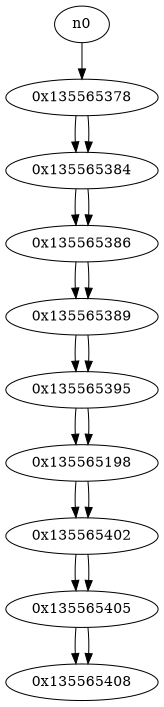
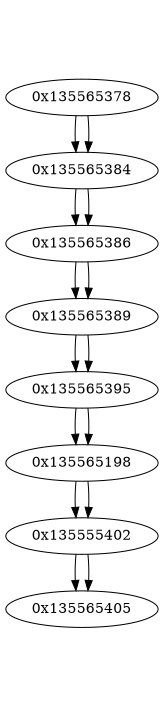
(82, 24) -> none
(82, 536) -> (82, 536)
(82, 682) -> none
